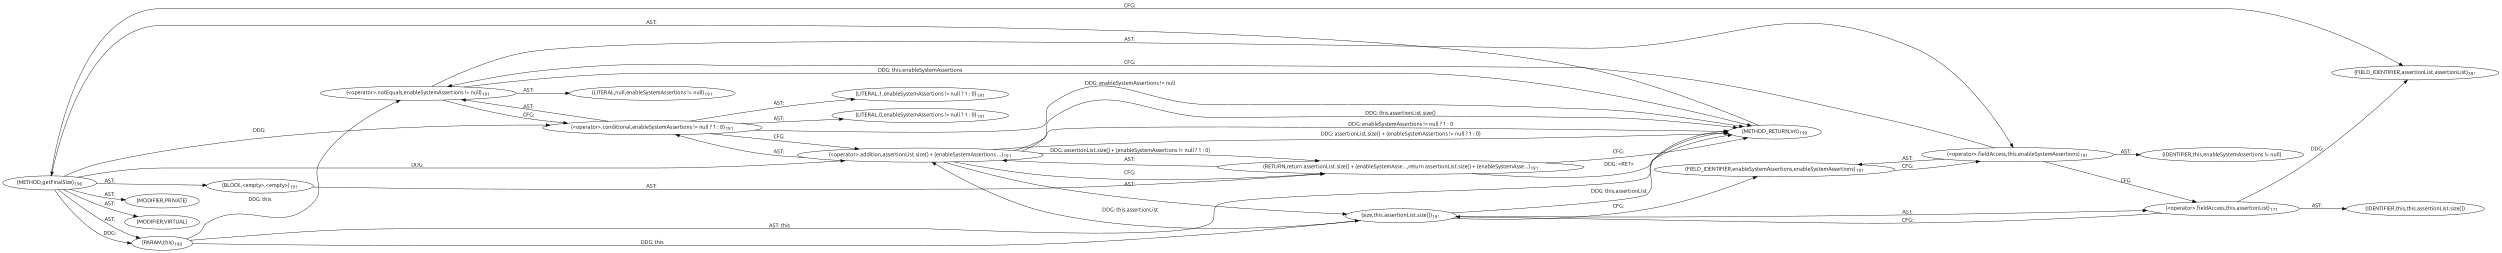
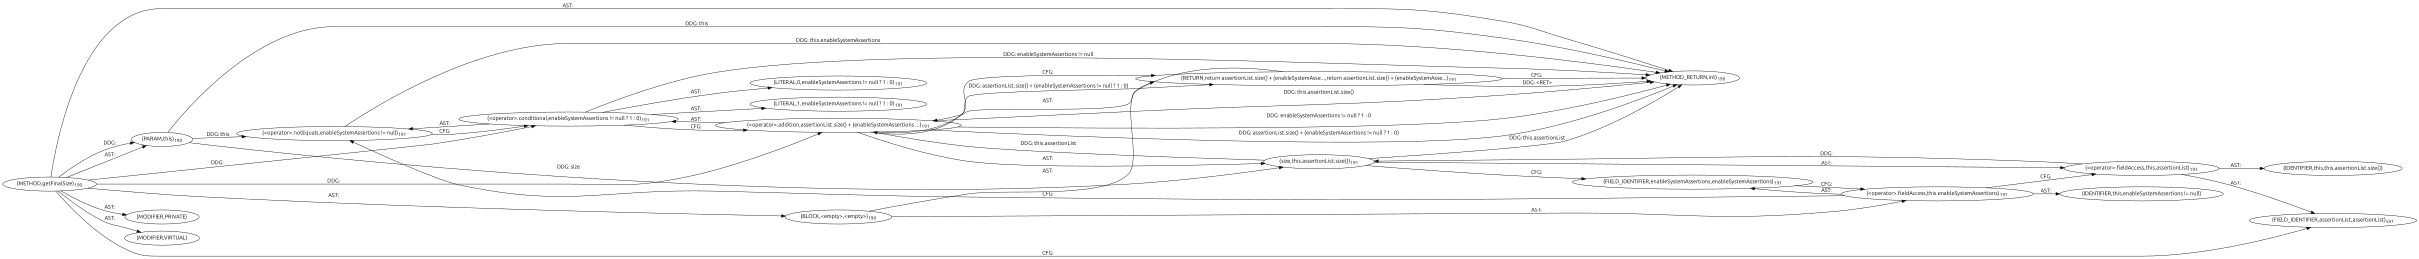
(868, 26) -> (811, 9)
(1242, 44) -> (1397, 214)
(652, 93) -> none
(2318, 149) -> (2236, 183)
(294, 185) -> (872, 216)
(2274, 208) -> (2194, 168)
(1908, 220) -> (1827, 154)
(780, 226) -> (697, 24)
(652, 243) -> (569, 167)
